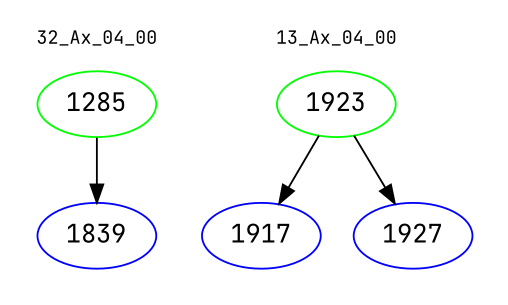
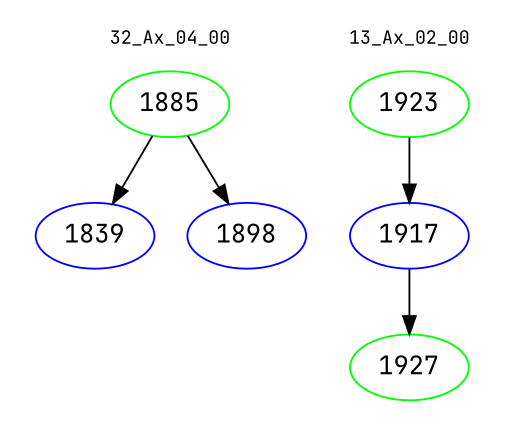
(337, 39) -> (410, 39)
(97, 104) -> (170, 104)
(370, 162) -> (409, 293)
none -> (247, 236)
(413, 236) -> (409, 367)
